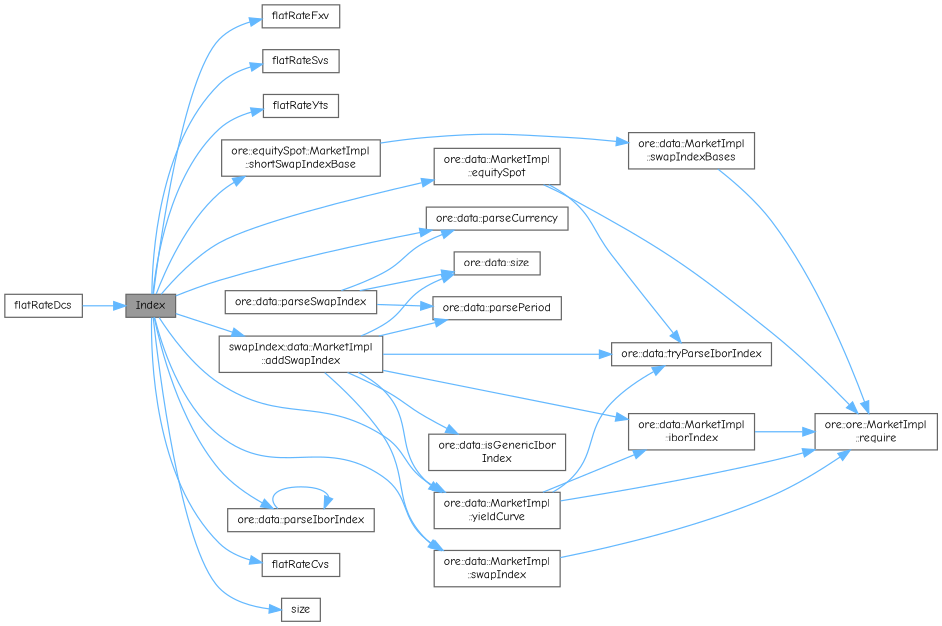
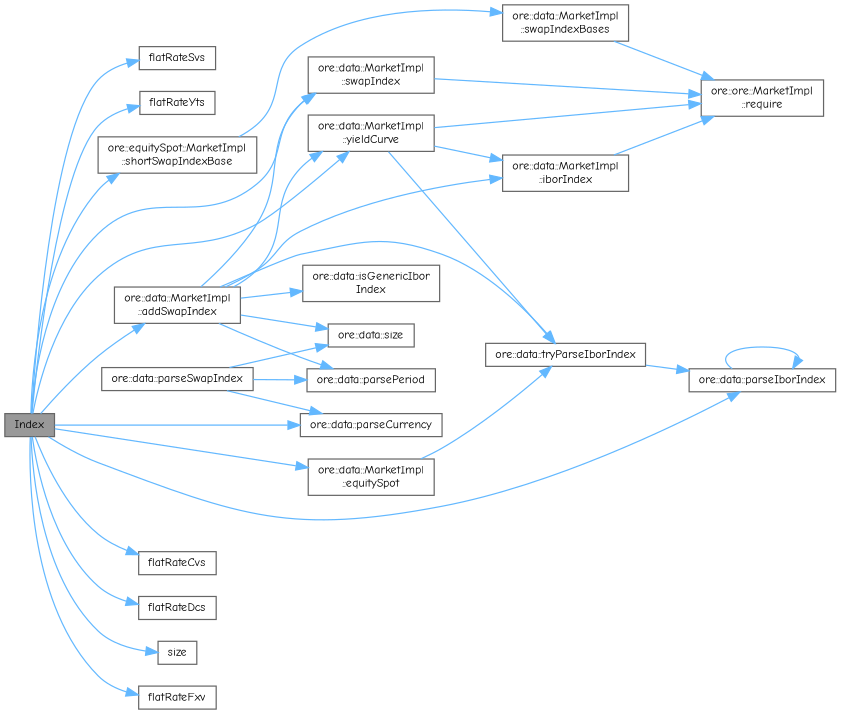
(706, 281) -> none
(98, 306) -> (60, 532)
(301, 354) -> (177, 305)
none -> (661, 367)
